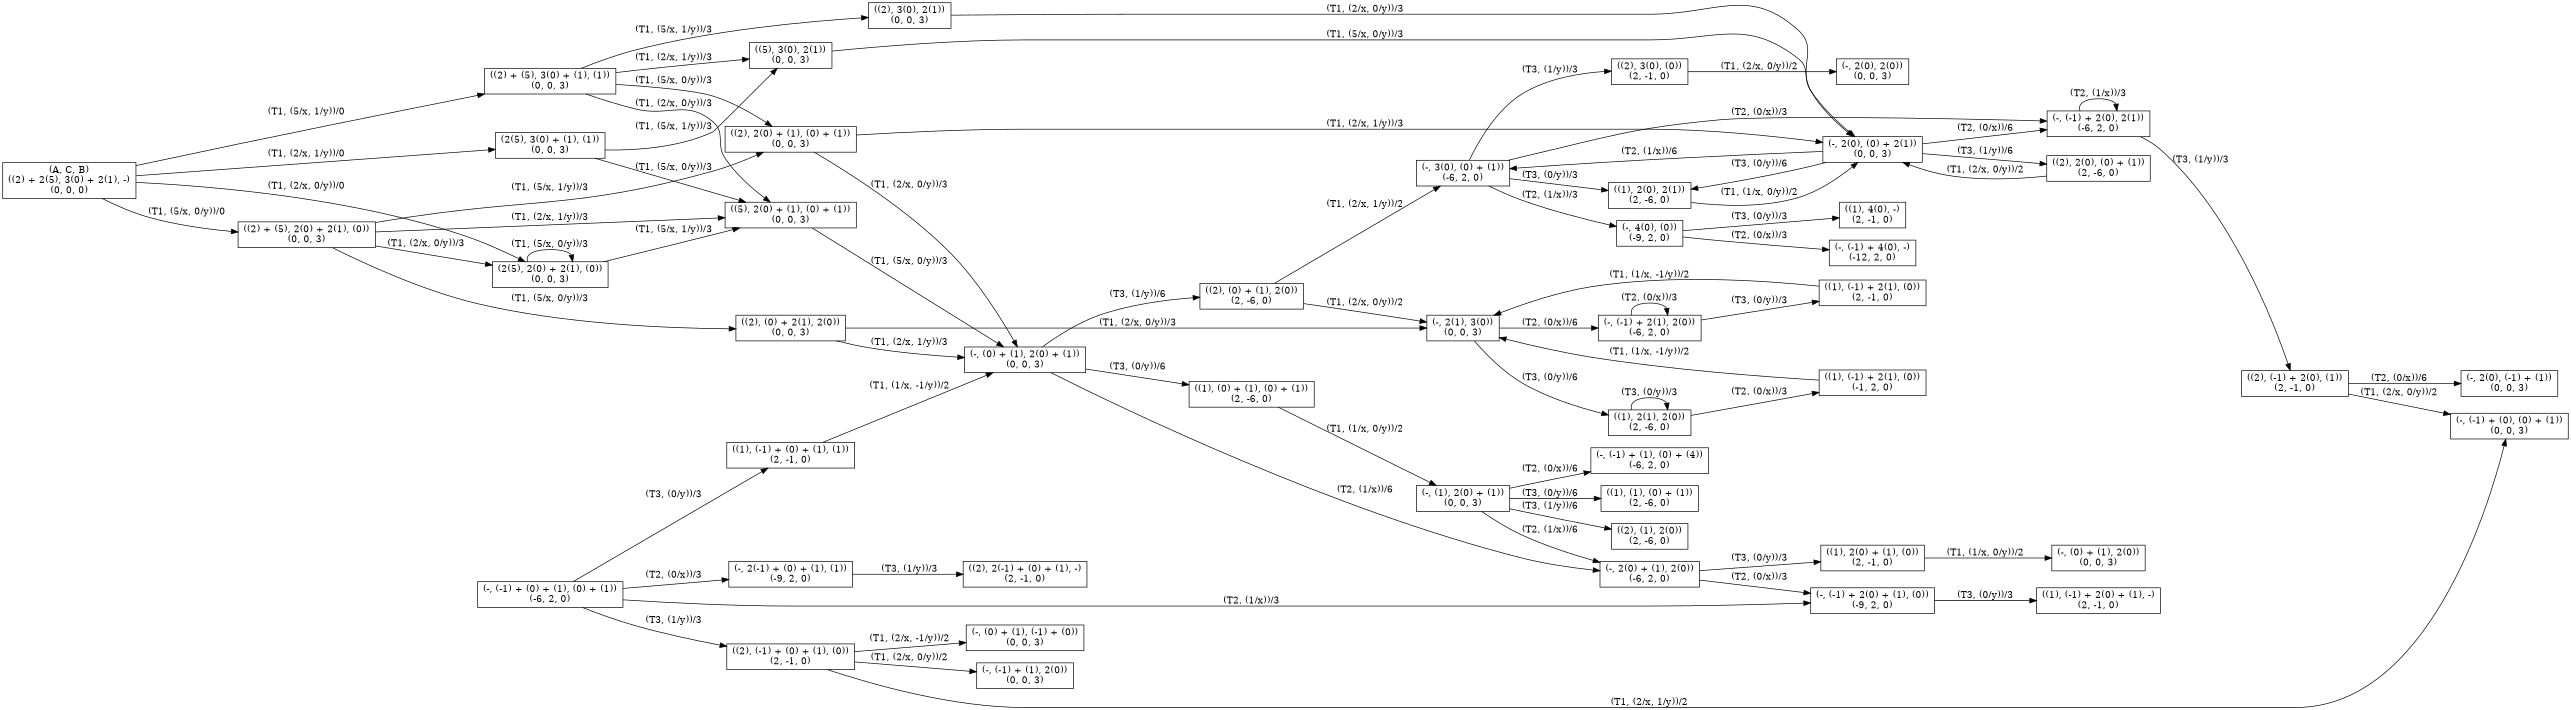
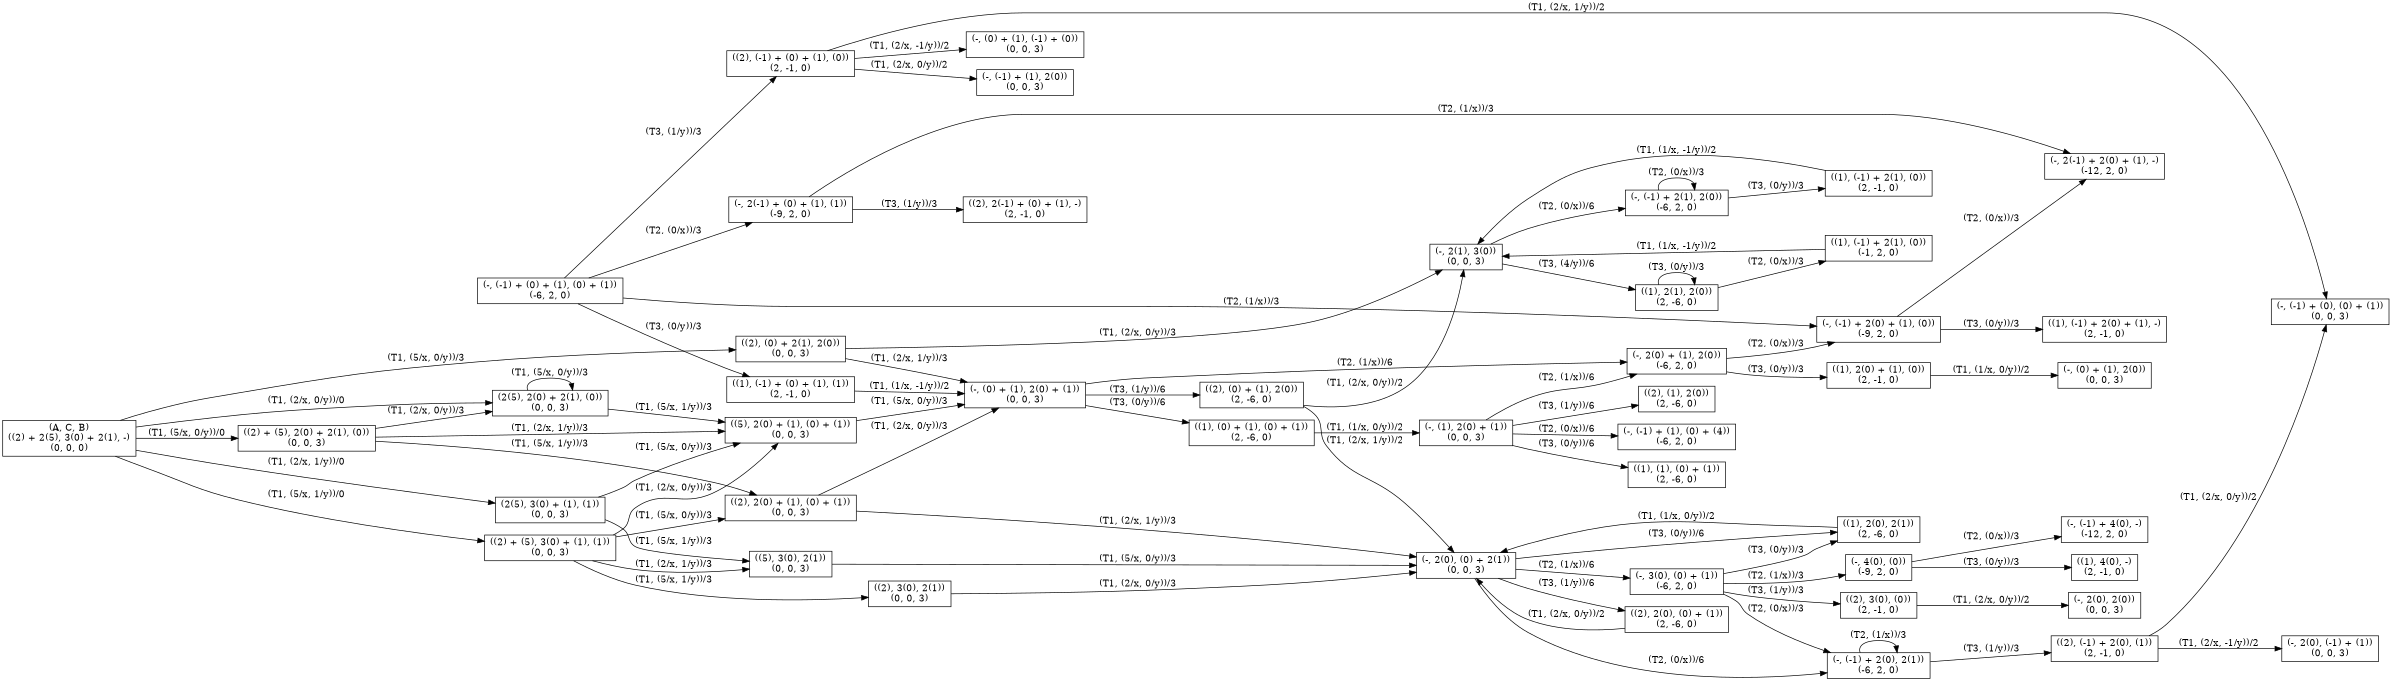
none -> (2105, 166)
(1354, 236) -> (1370, 480)
(525, 313) -> (422, 367)
(1550, 378) -> (1567, 264)
(2399, 378) -> (2219, 644)
